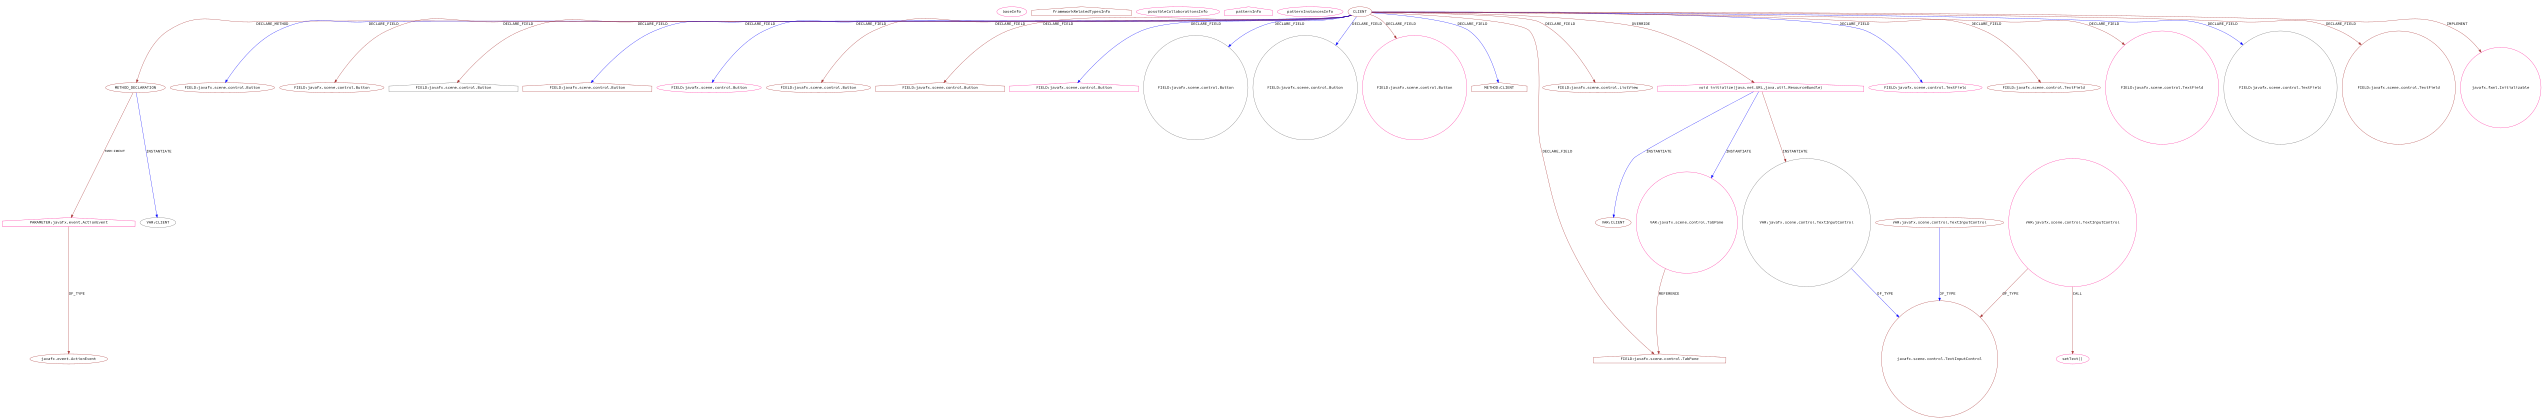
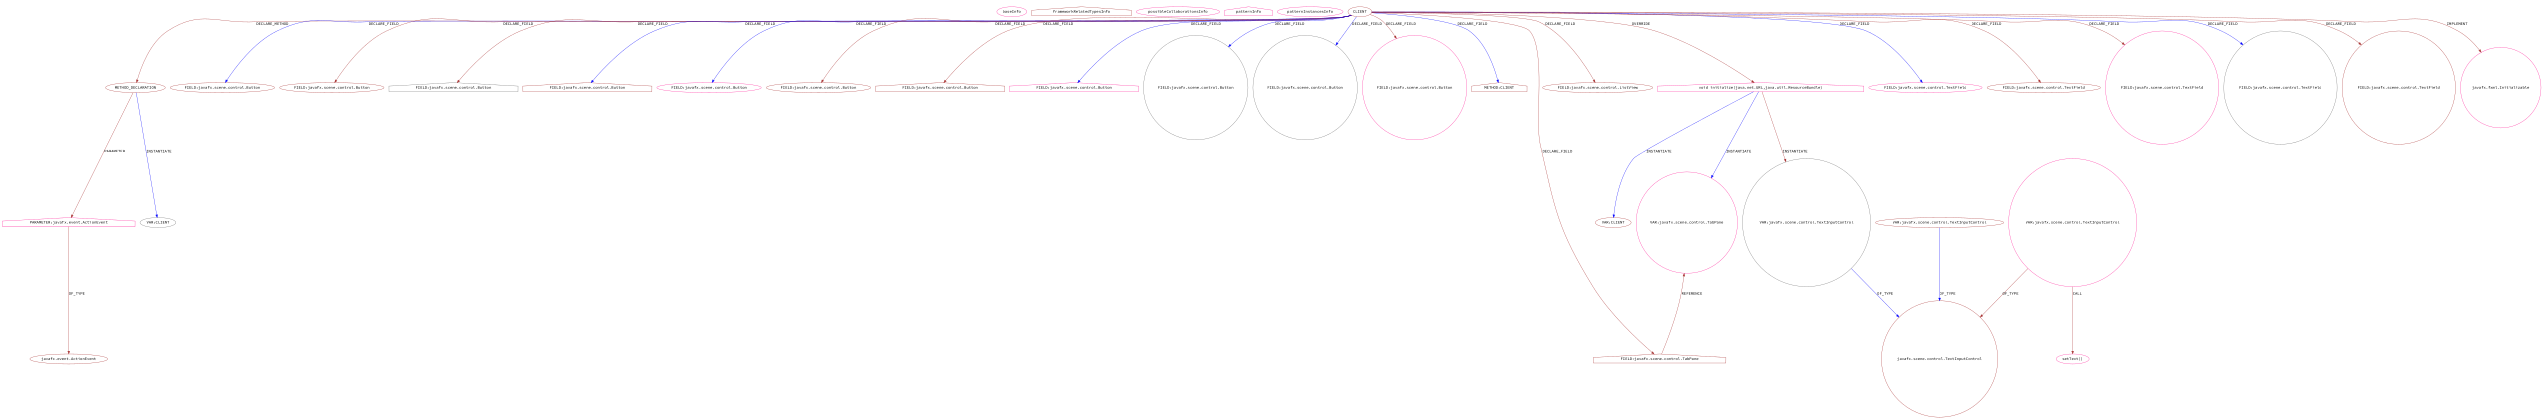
(115, 151) -> (115, 151)
(1657, 309) -> (1675, 316)
